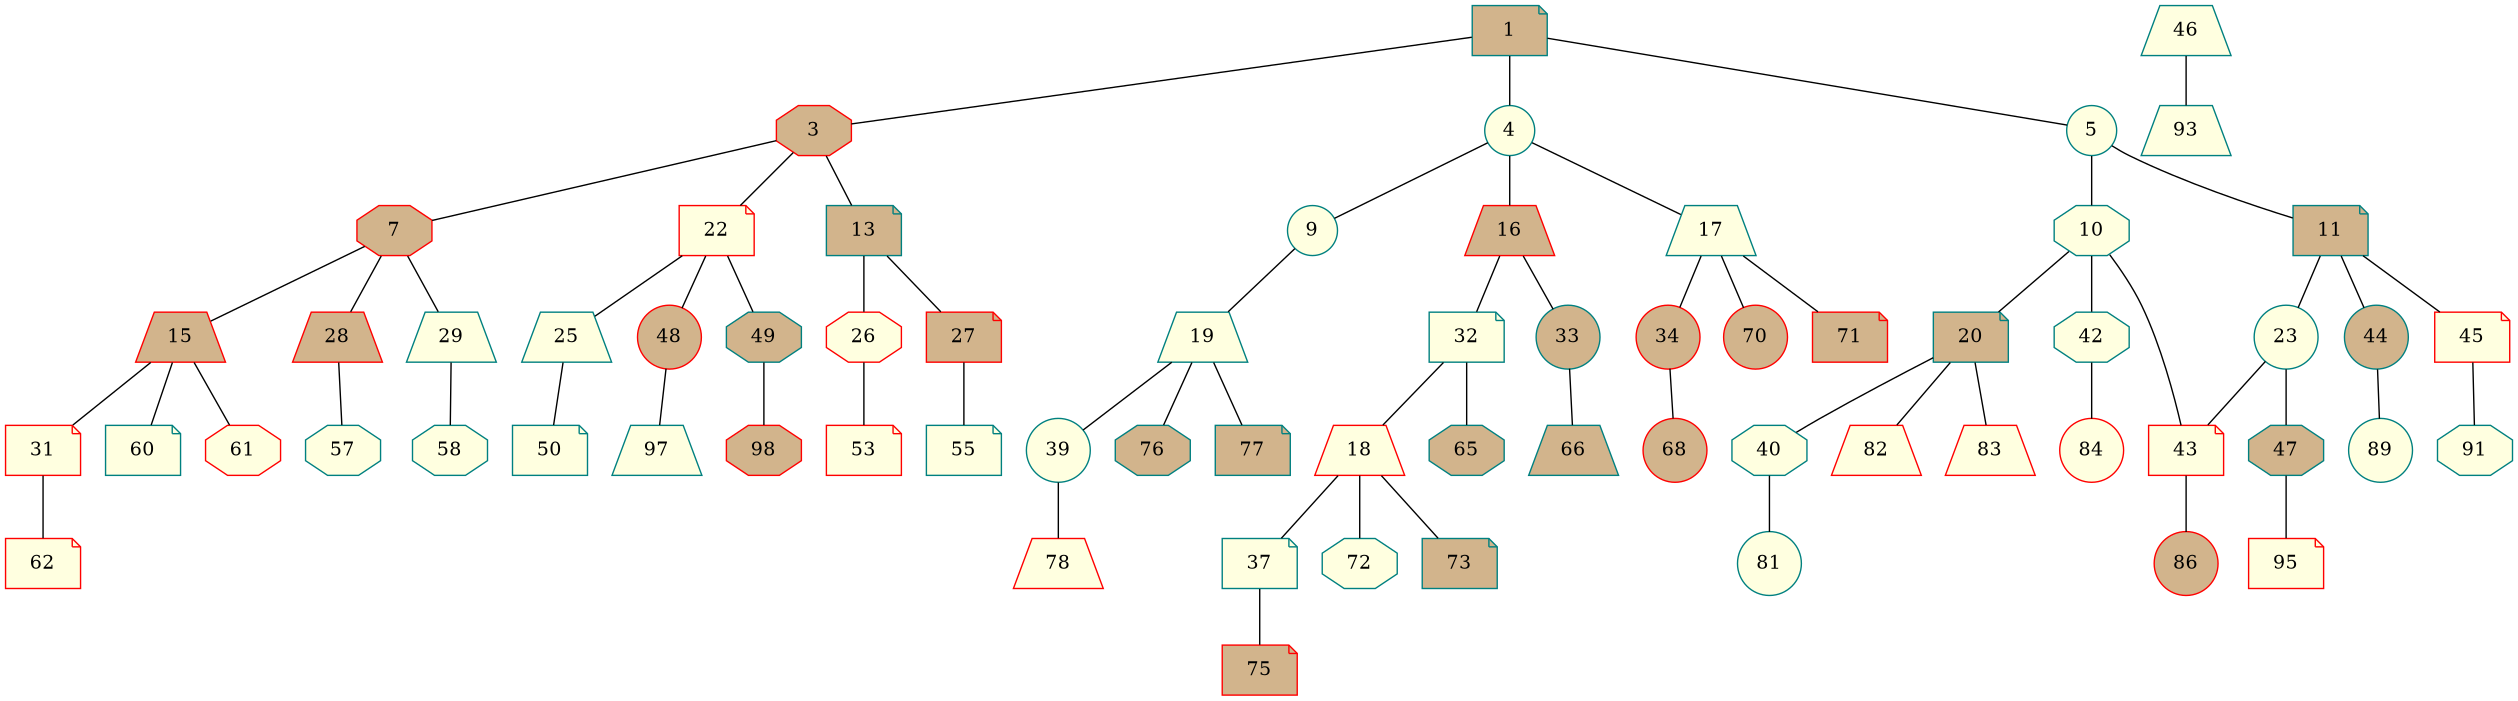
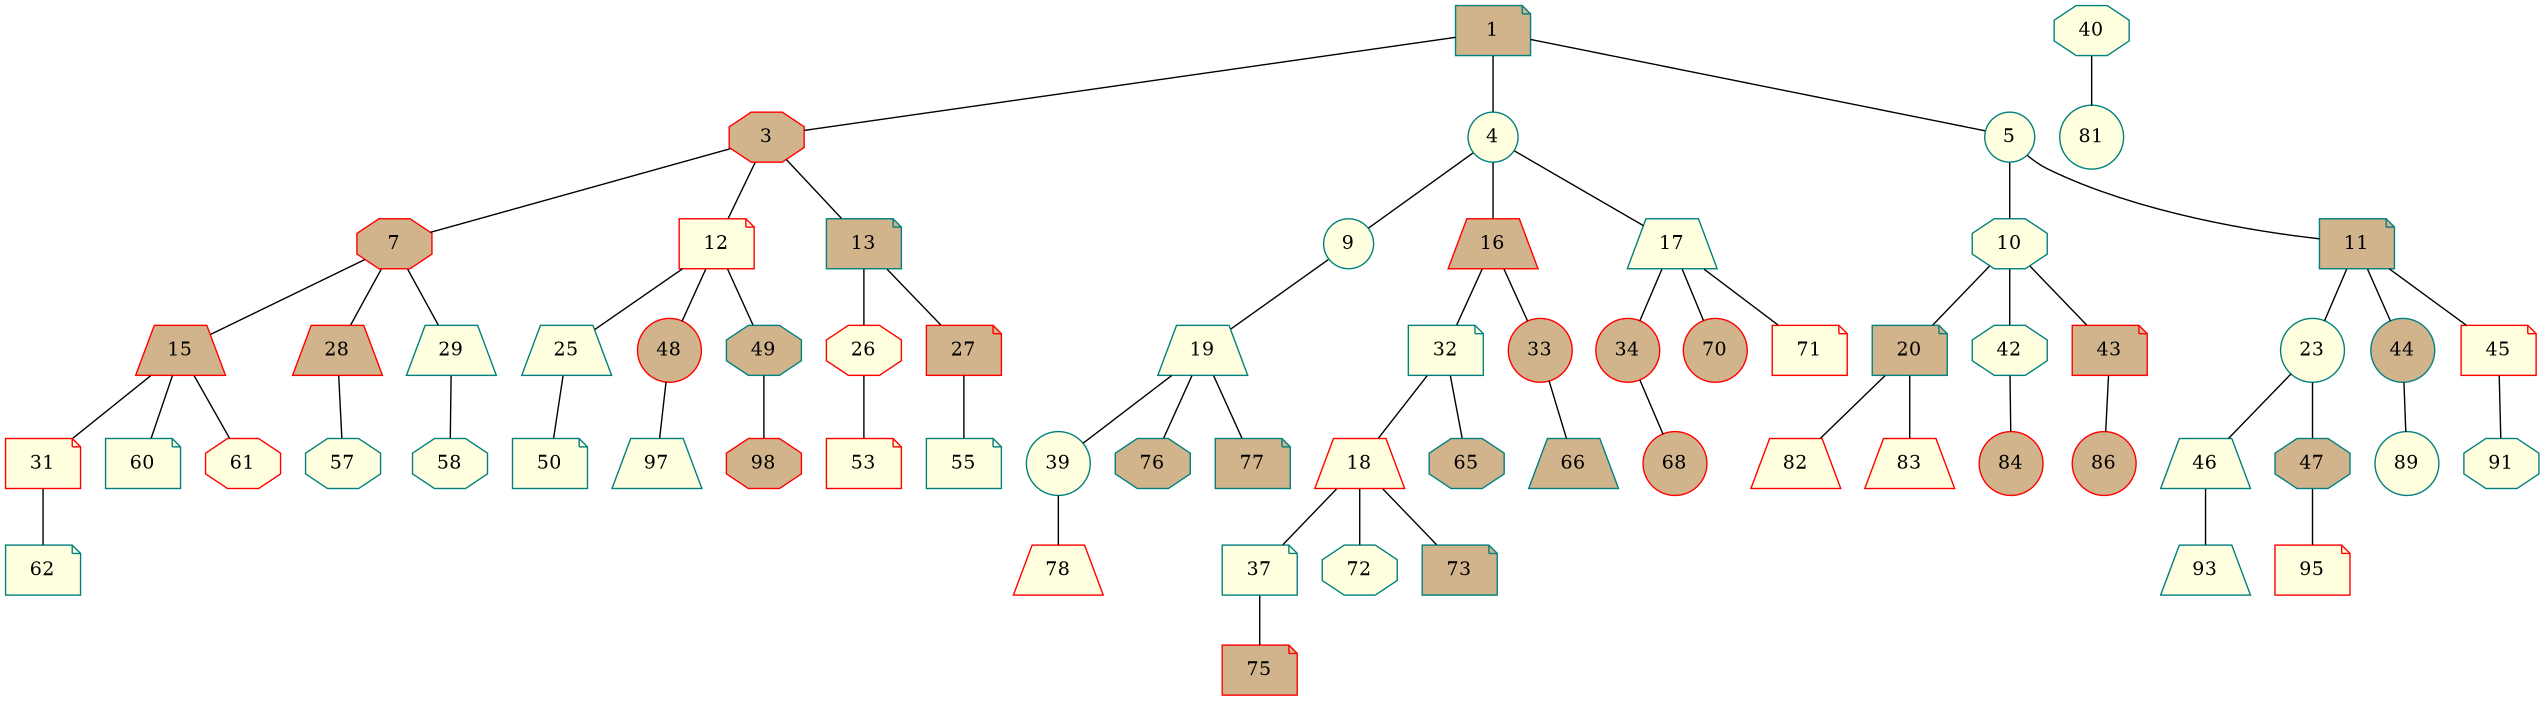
(717, 231) -> (717, 244)
(1568, 337) -> (1540, 350)
(1850, 337) -> (1810, 350)
(2237, 393) -> (2260, 406)
(1864, 394) -> none
(2092, 450) -> (2011, 464)
(2186, 450) -> (2110, 350)
(43, 564) -> (43, 570)
